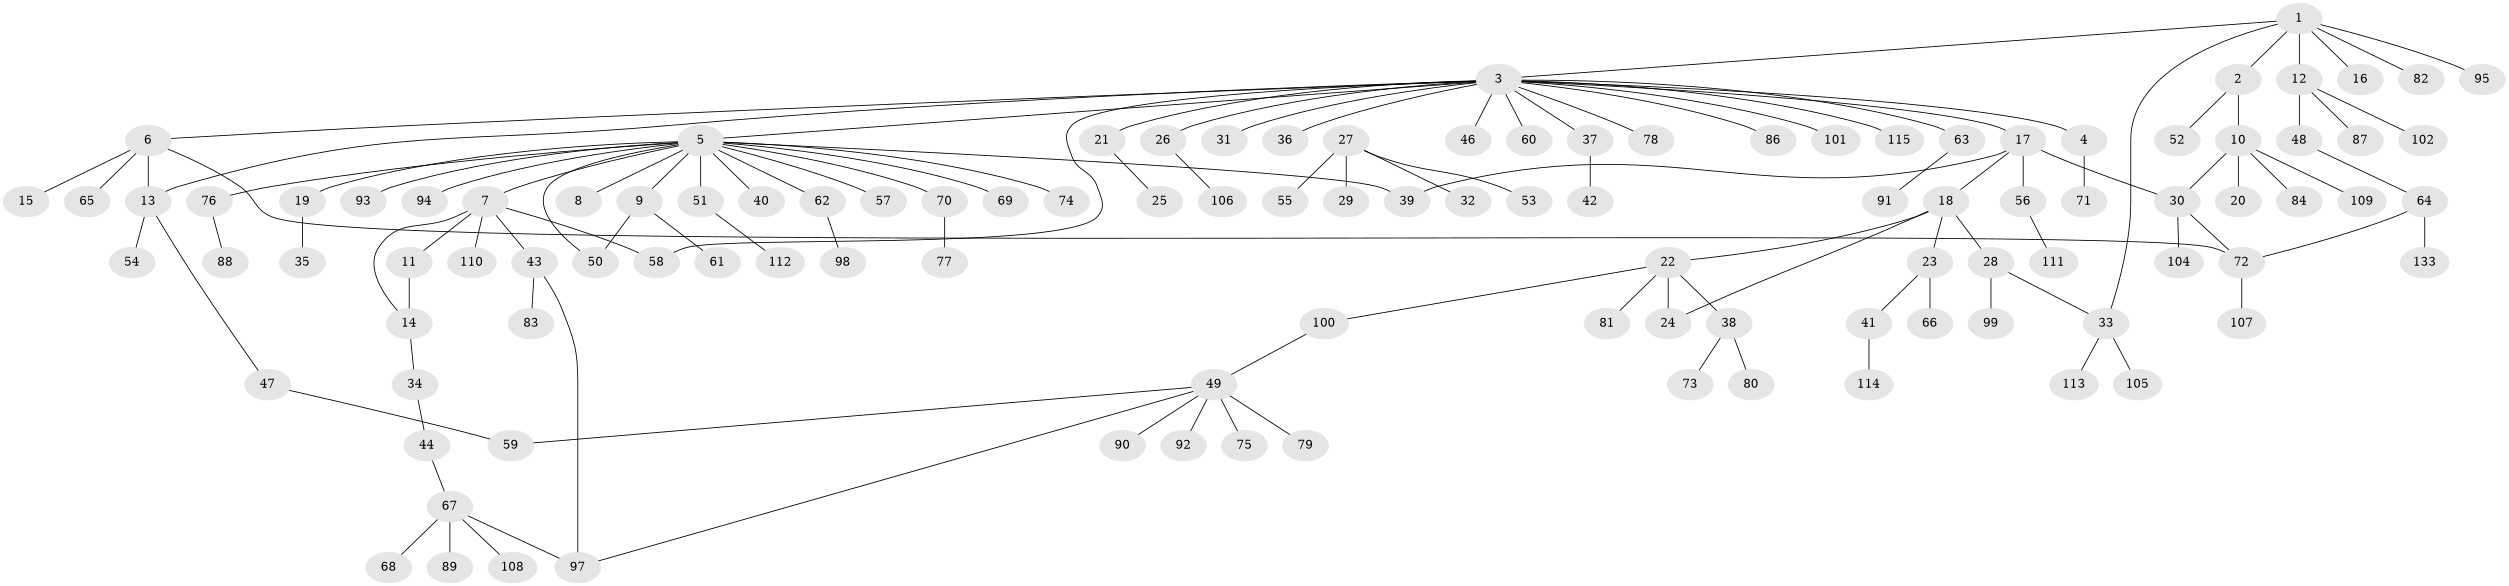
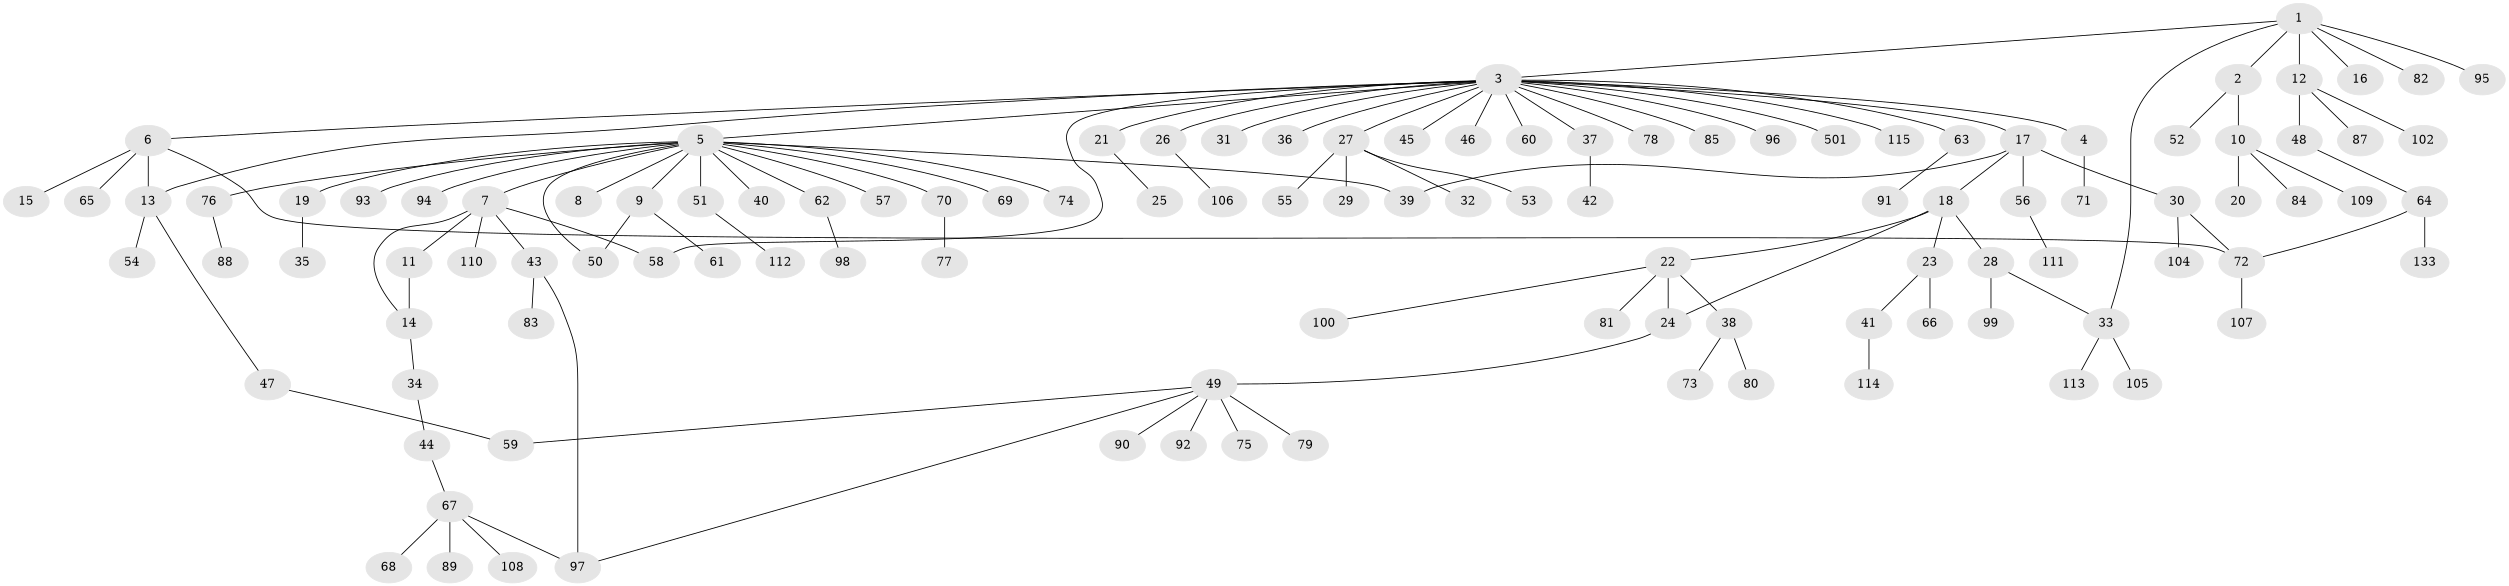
none -> (1421, 108)
none -> (1407, 141)
none -> (1712, 141)
(1773, 141) -> (1773, 141)
(1836, 141) -> (1836, 141)
(2208, 171) -> none
(1269, 354) -> (1446, 373)
